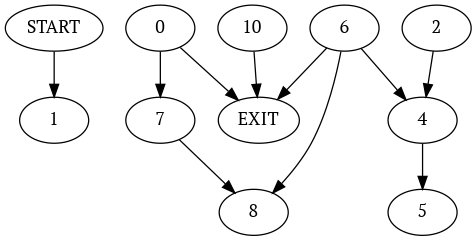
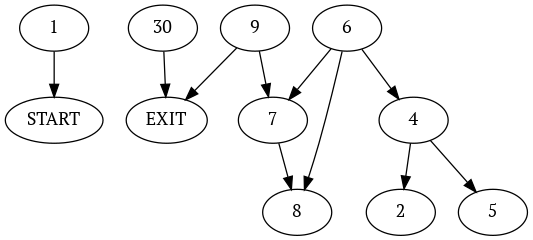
(160, 28) -> (255, 28)
(252, 28) -> (163, 28)
(54, 68) -> (54, 68)
(431, 68) -> (408, 160)
(307, 69) -> (314, 69)
